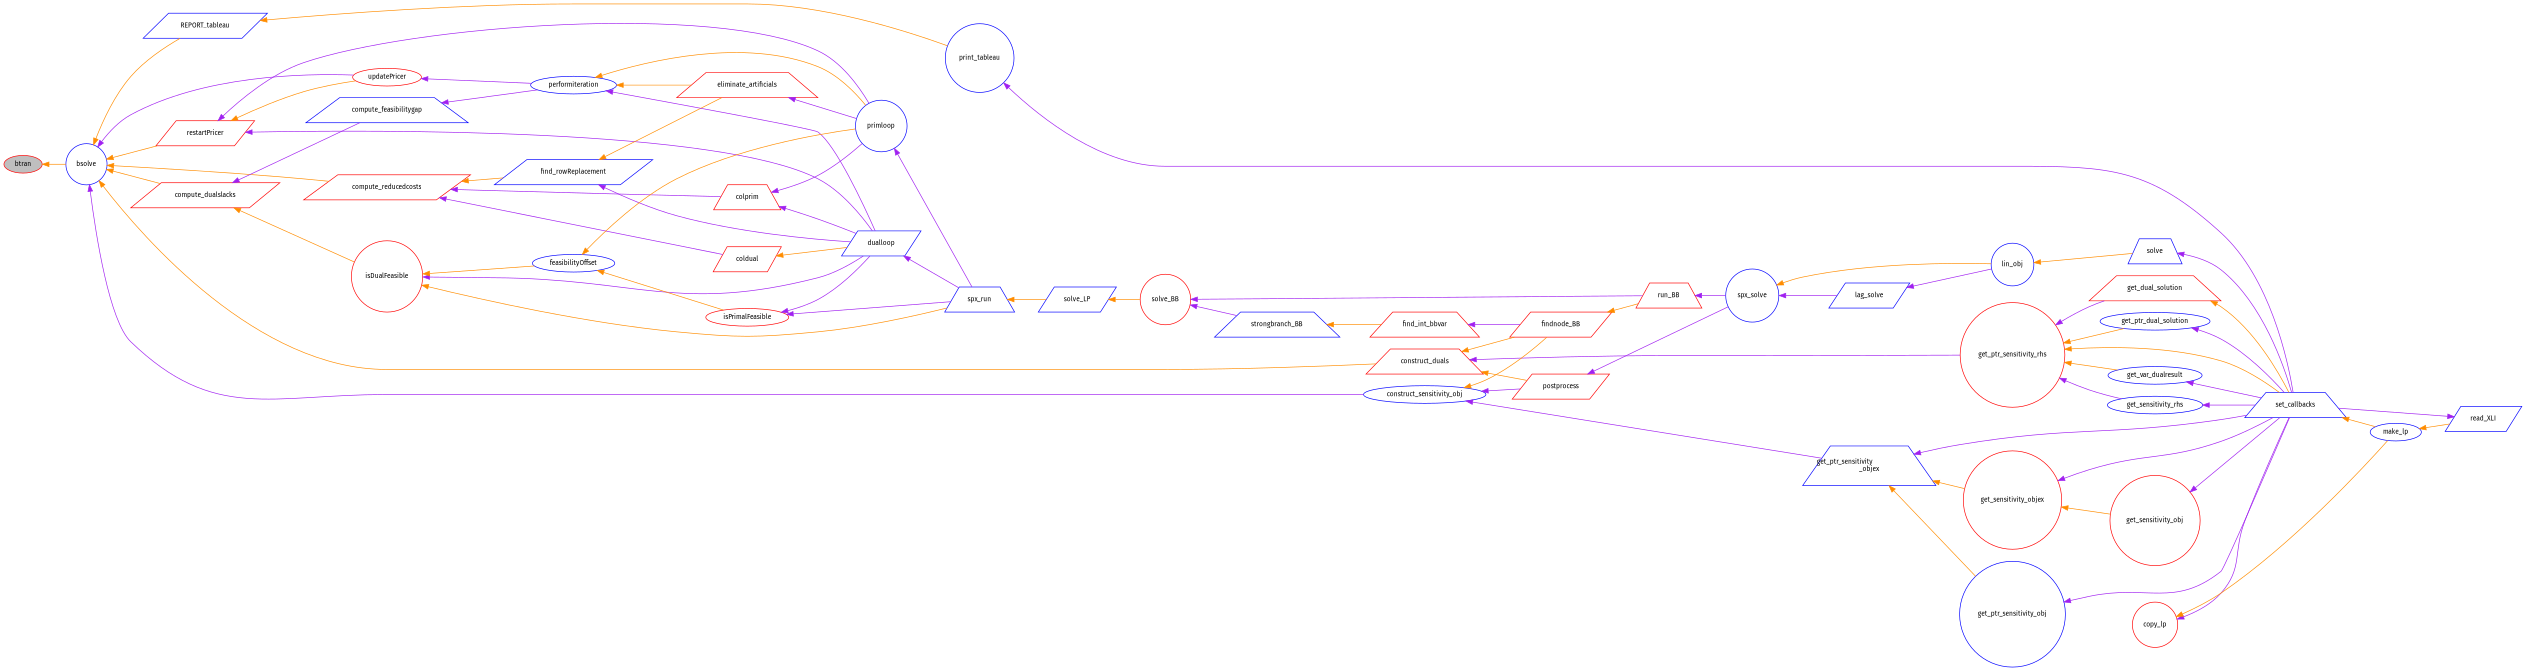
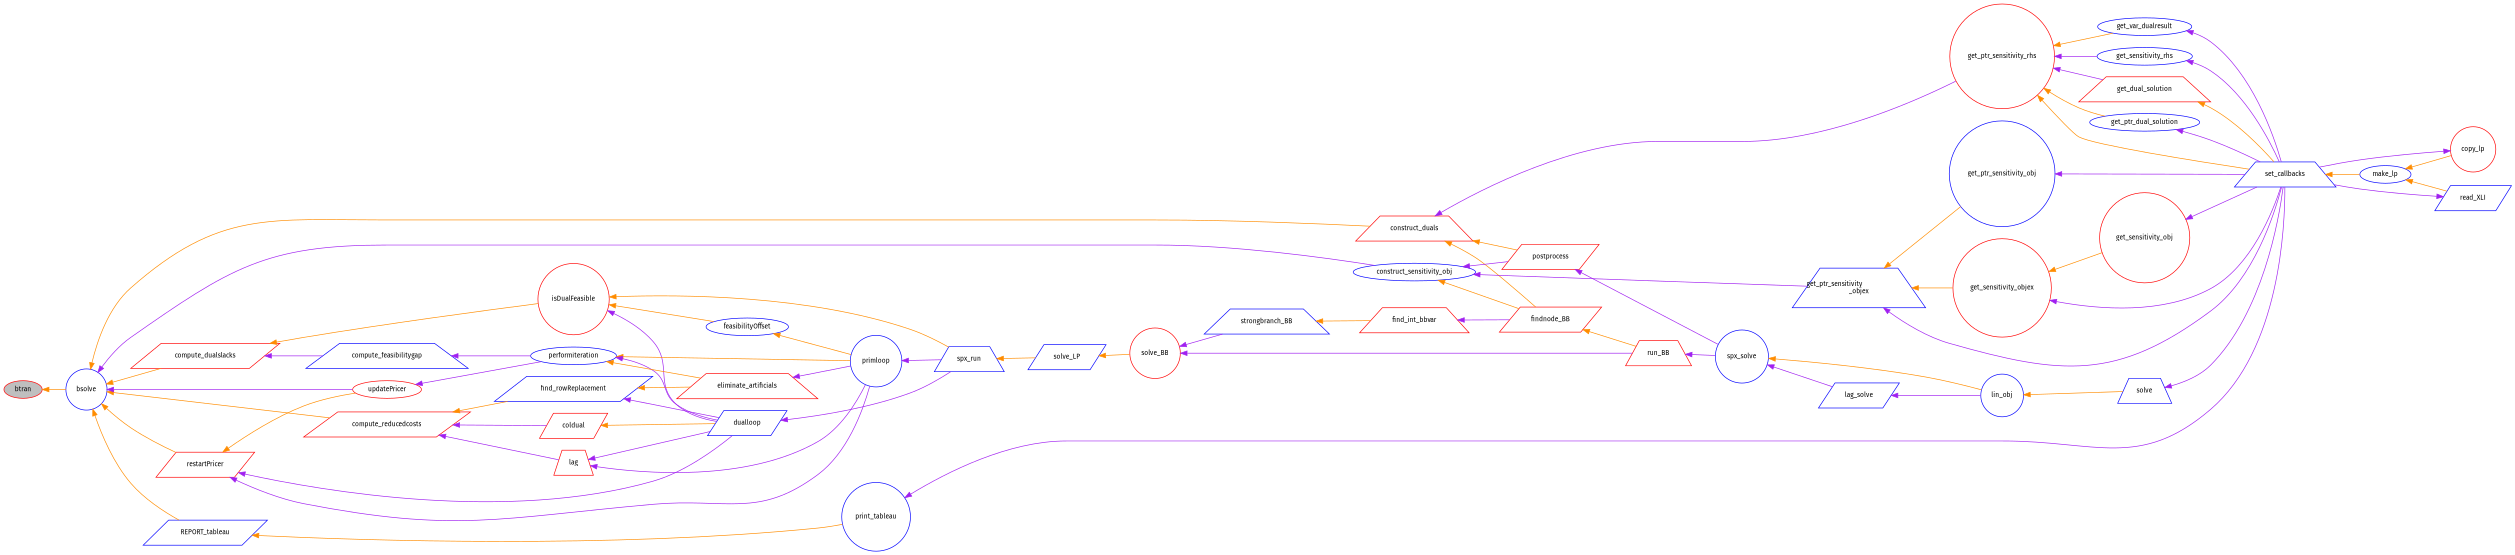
(747, 197) -> (574, 463)
(747, 317) -> none
(2292, 536) -> (2431, 161)
